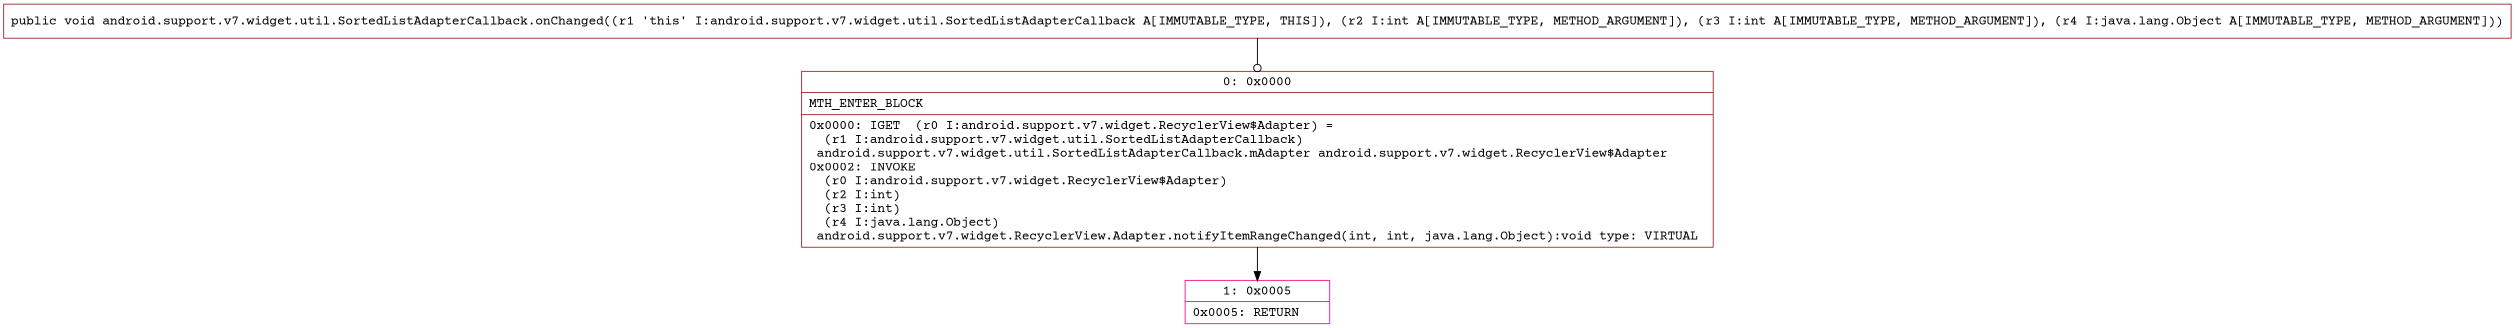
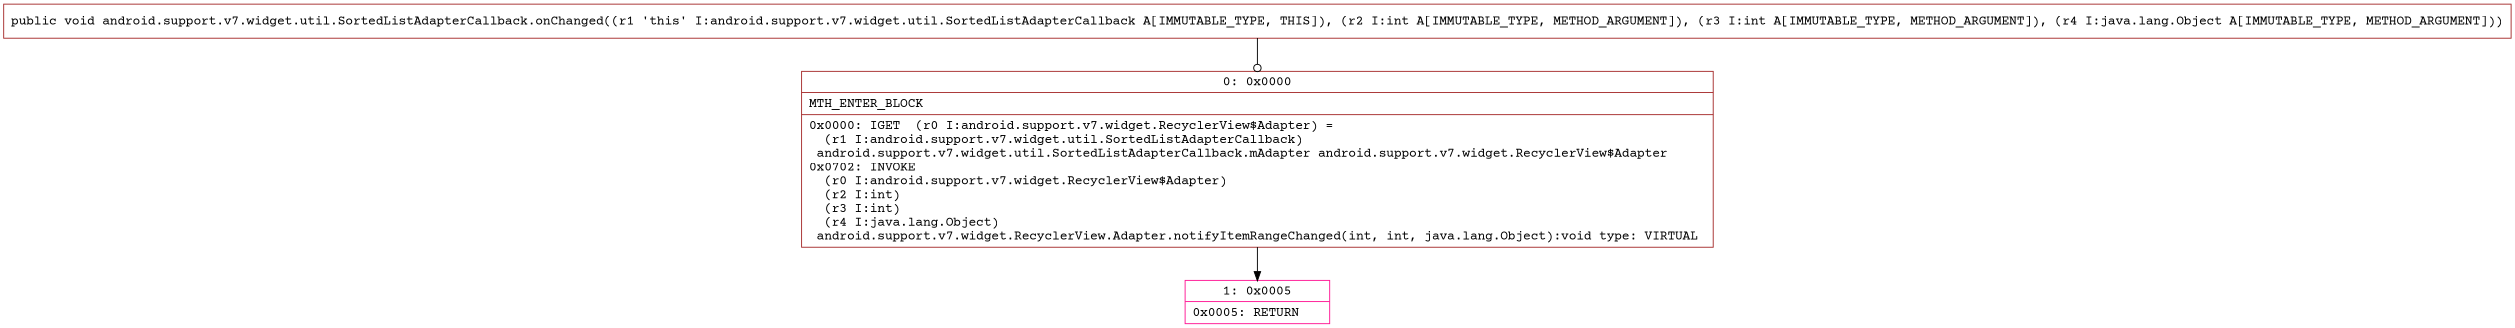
(870, 167) -> (870, 167)
